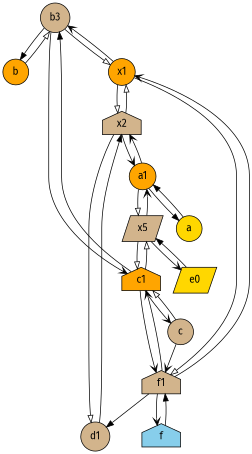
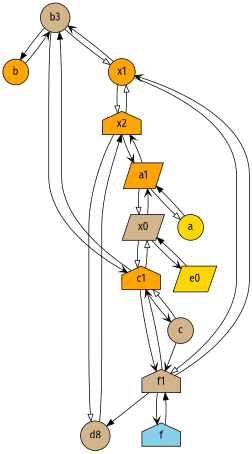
(36, 51) -> (36, 51)
(122, 124) -> (122, 124)
(143, 176) -> (143, 176)
(161, 202) -> (163, 202)
(143, 229) -> (143, 227)
(95, 437) -> (95, 436)
